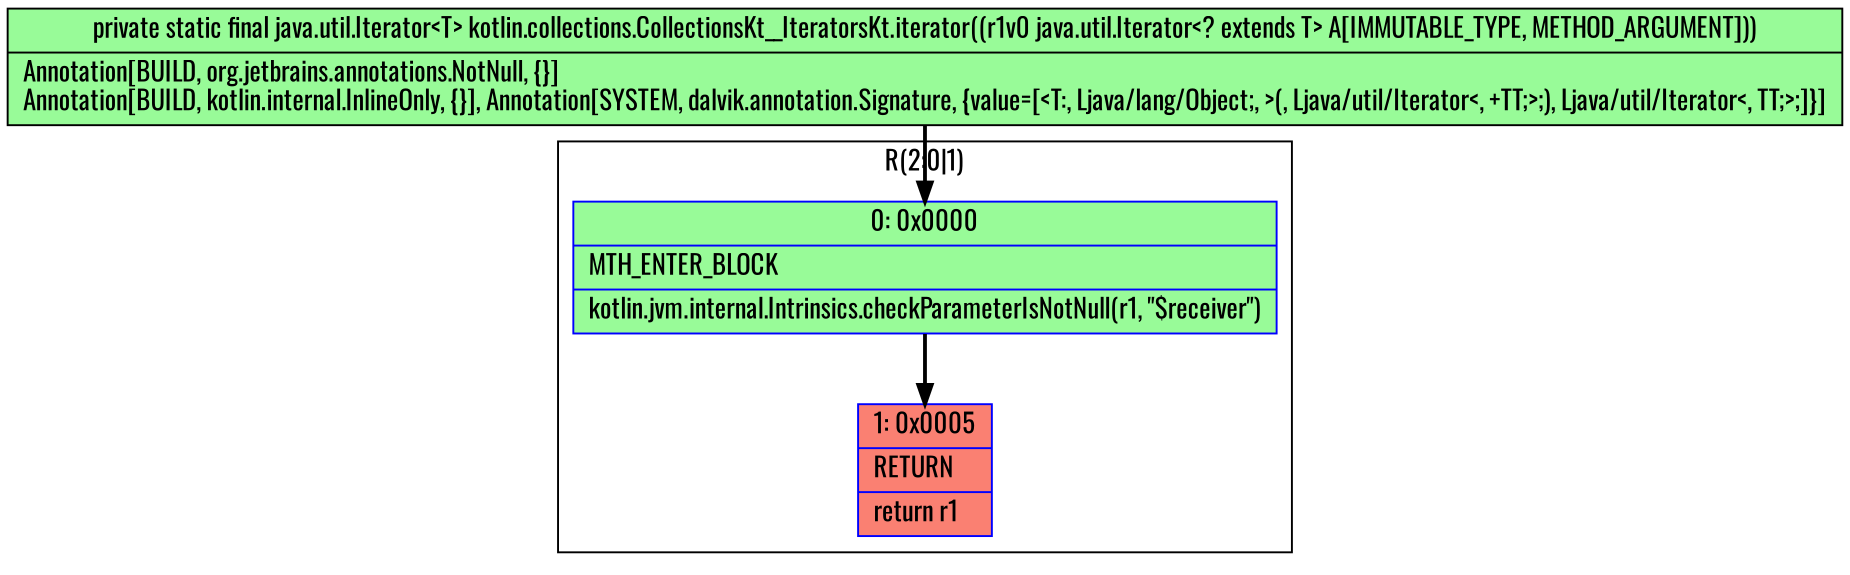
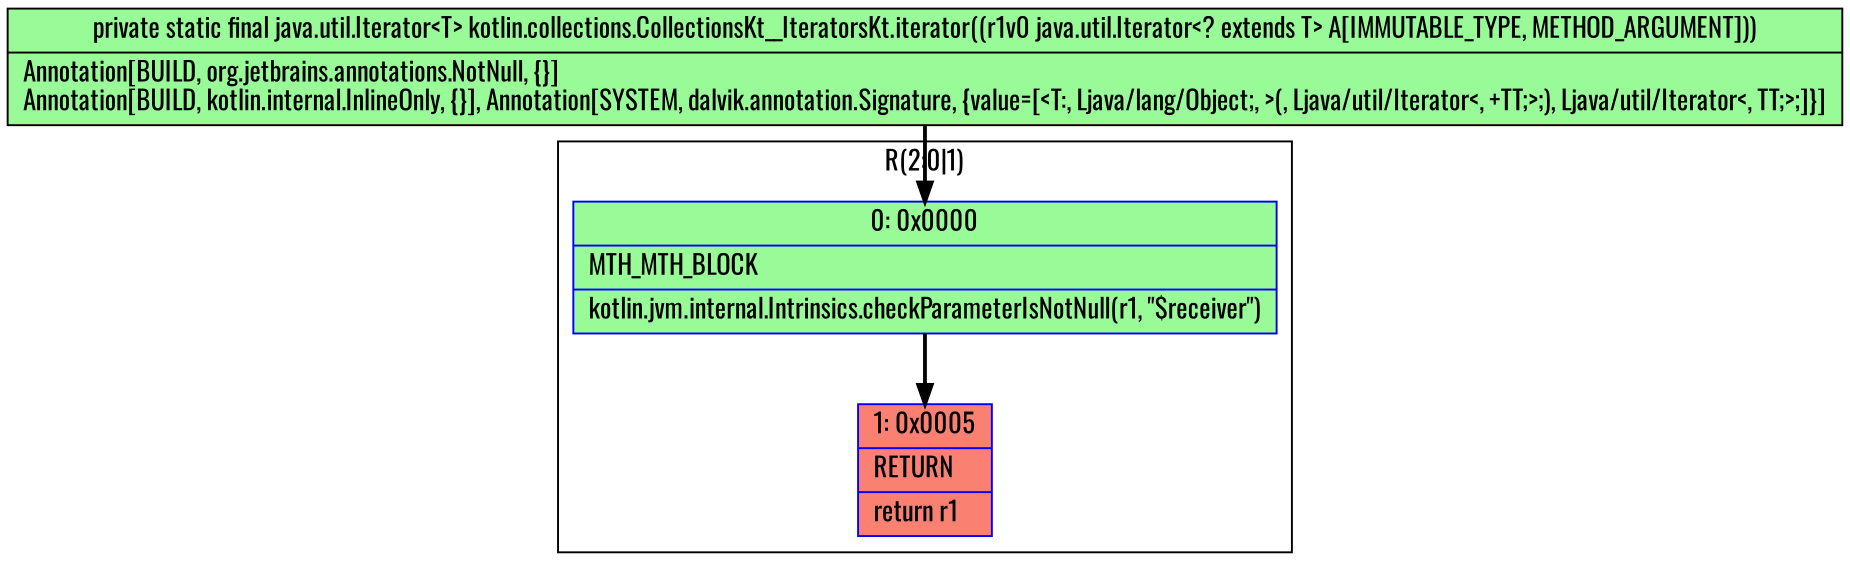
(684, 267) -> (674, 267)
